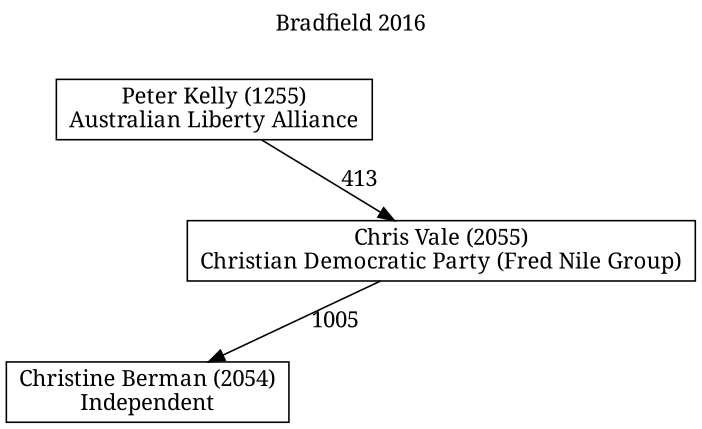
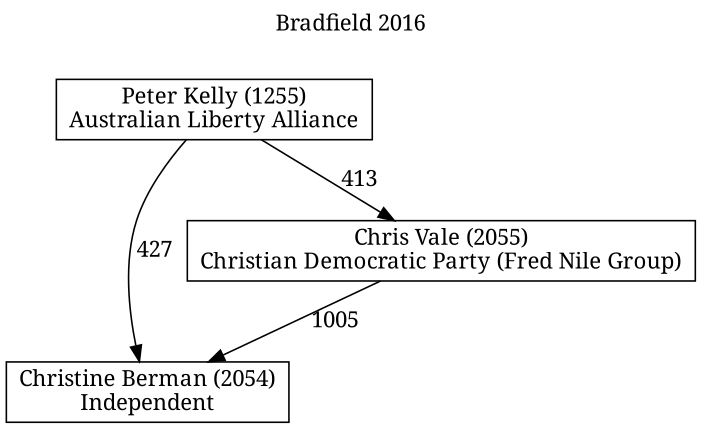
none -> (133, 236)
